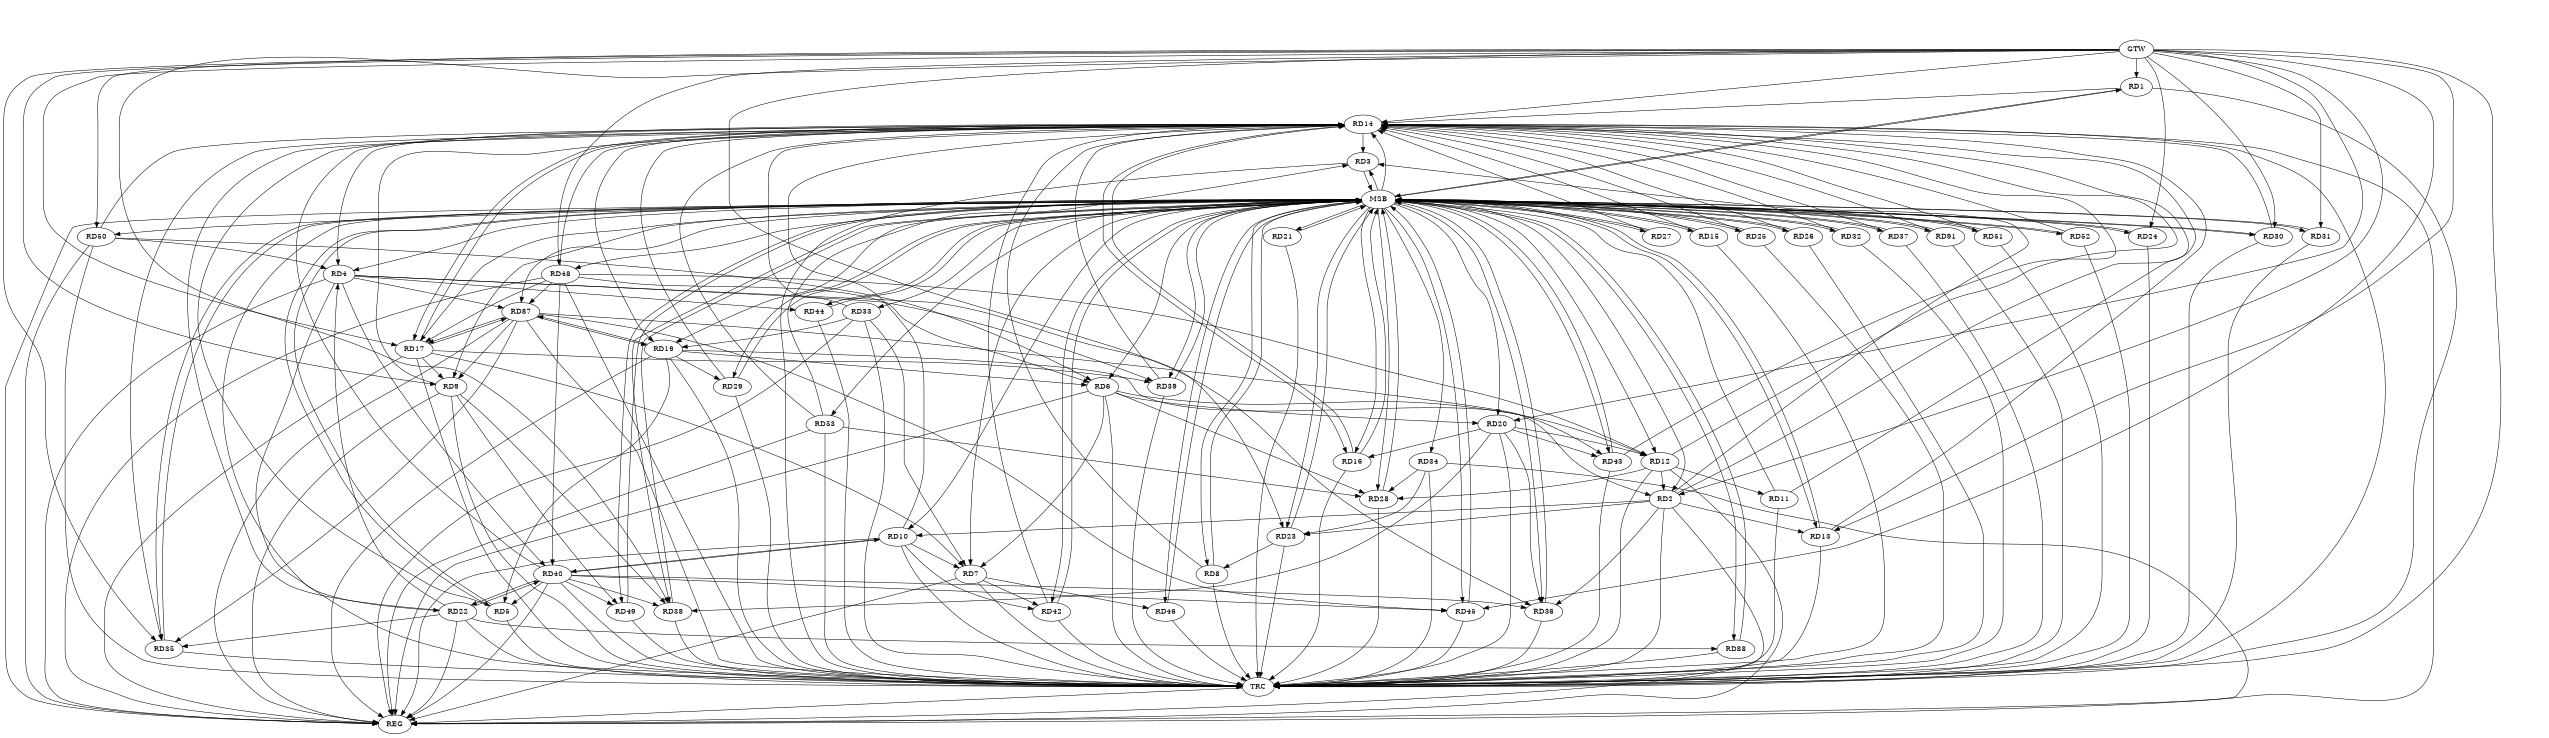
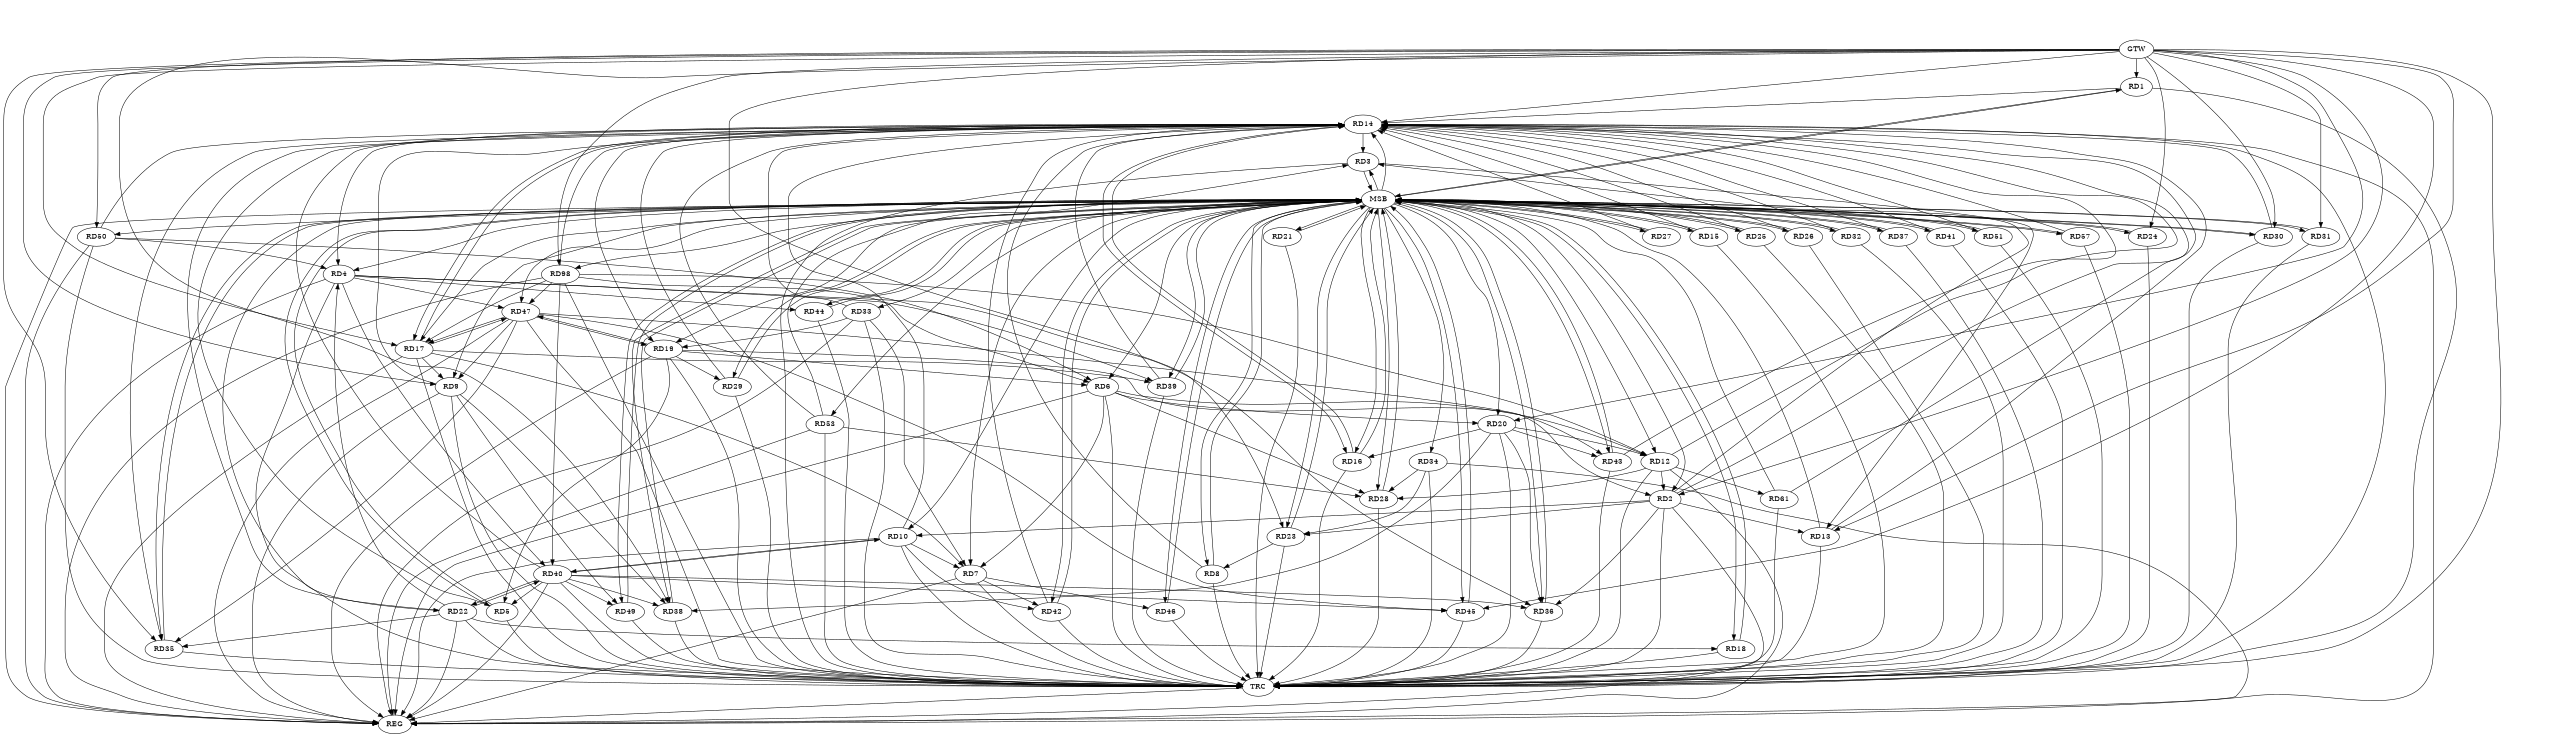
(1946, 237) -> (1946, 237)
(2080, 237) -> (2080, 237)
(1676, 268) -> (1835, 201)
(560, 274) -> (560, 274)
(521, 312) -> (521, 312)
(1779, 499) -> (1779, 499)
(1736, 649) -> (1736, 649)
